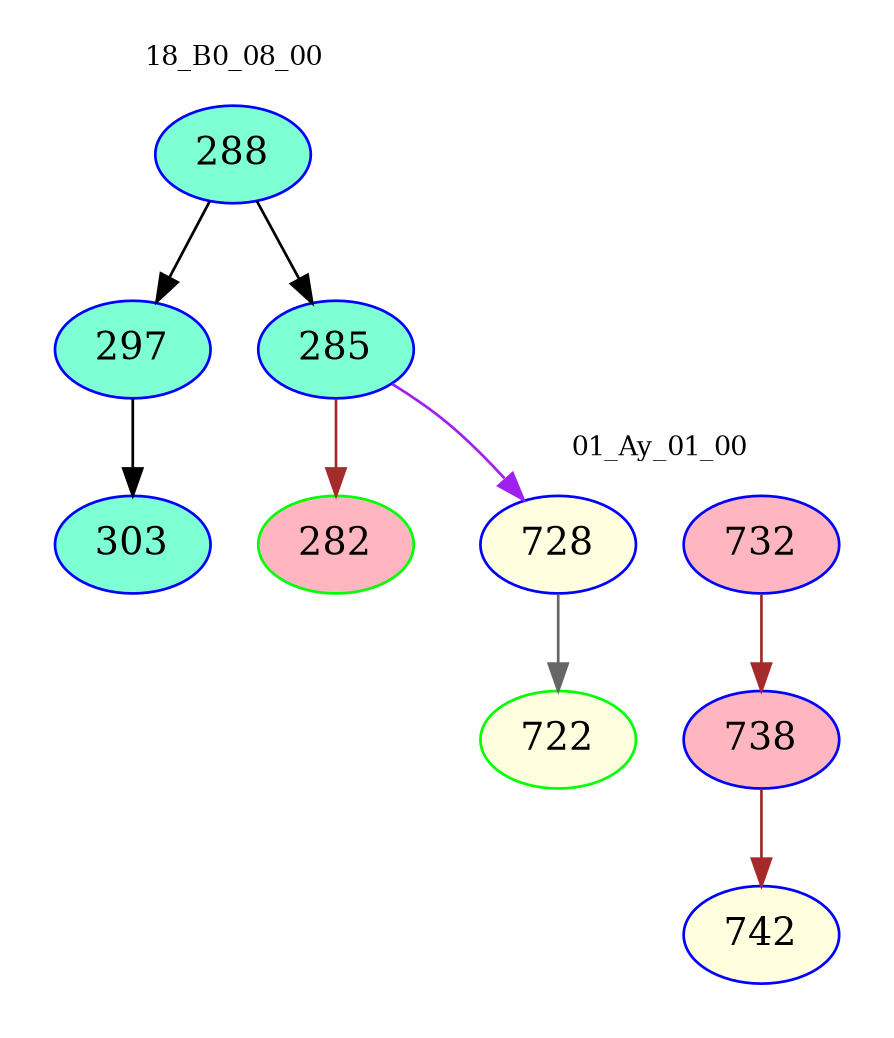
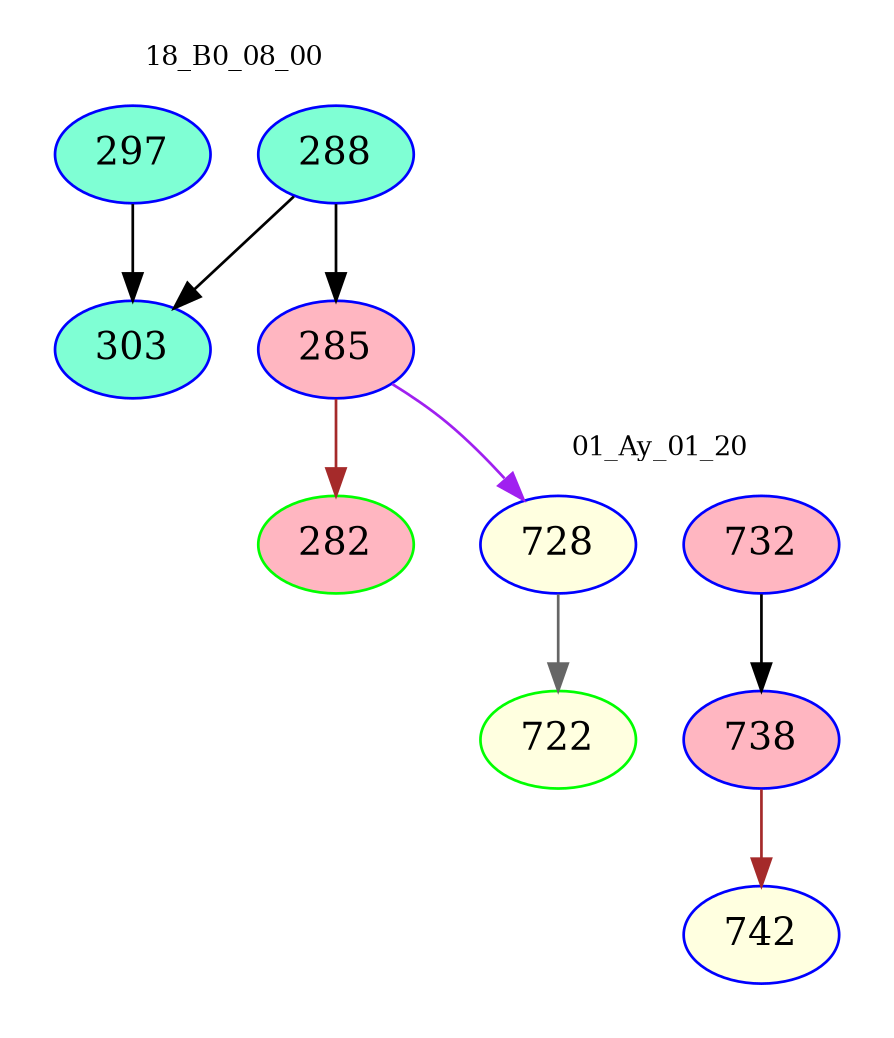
(190, 239) -> (244, 243)
(336, 350) -> (336, 350)
(660, 448) -> (660, 448)
(761, 629) -> (761, 629)
